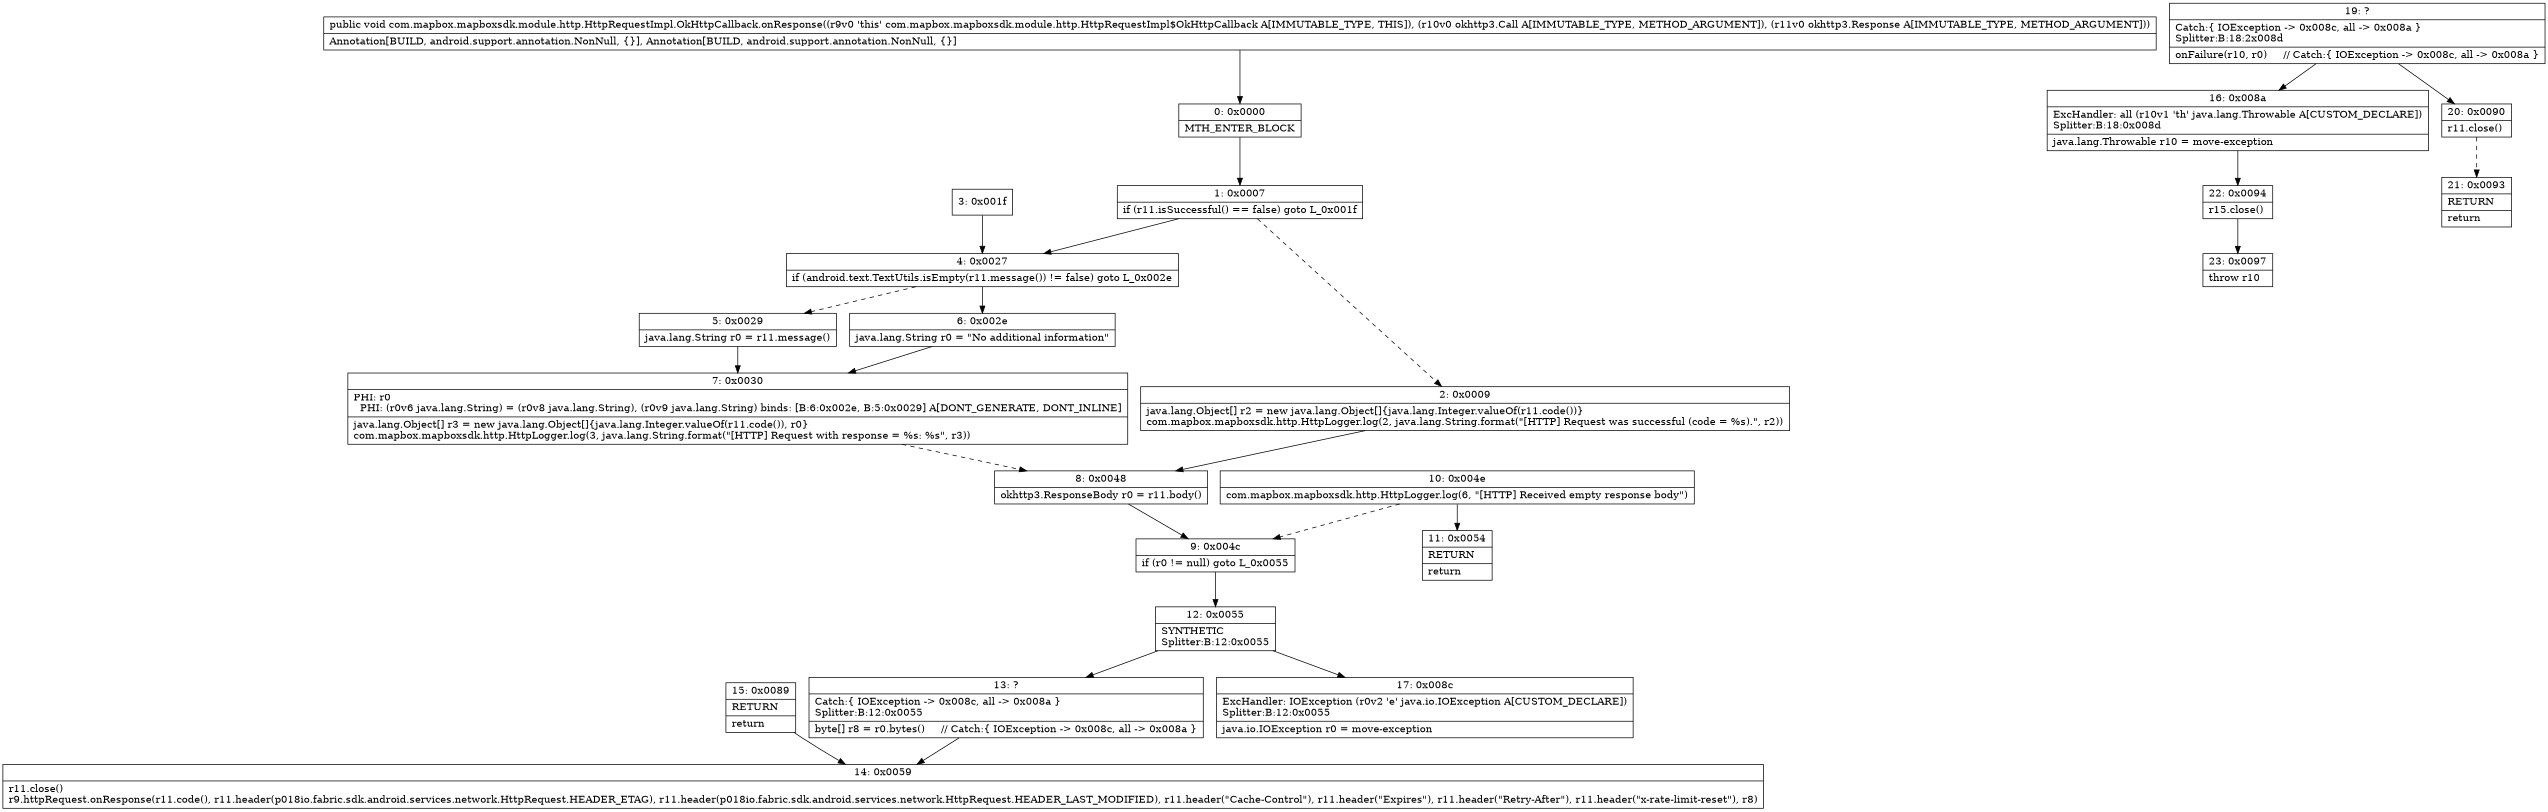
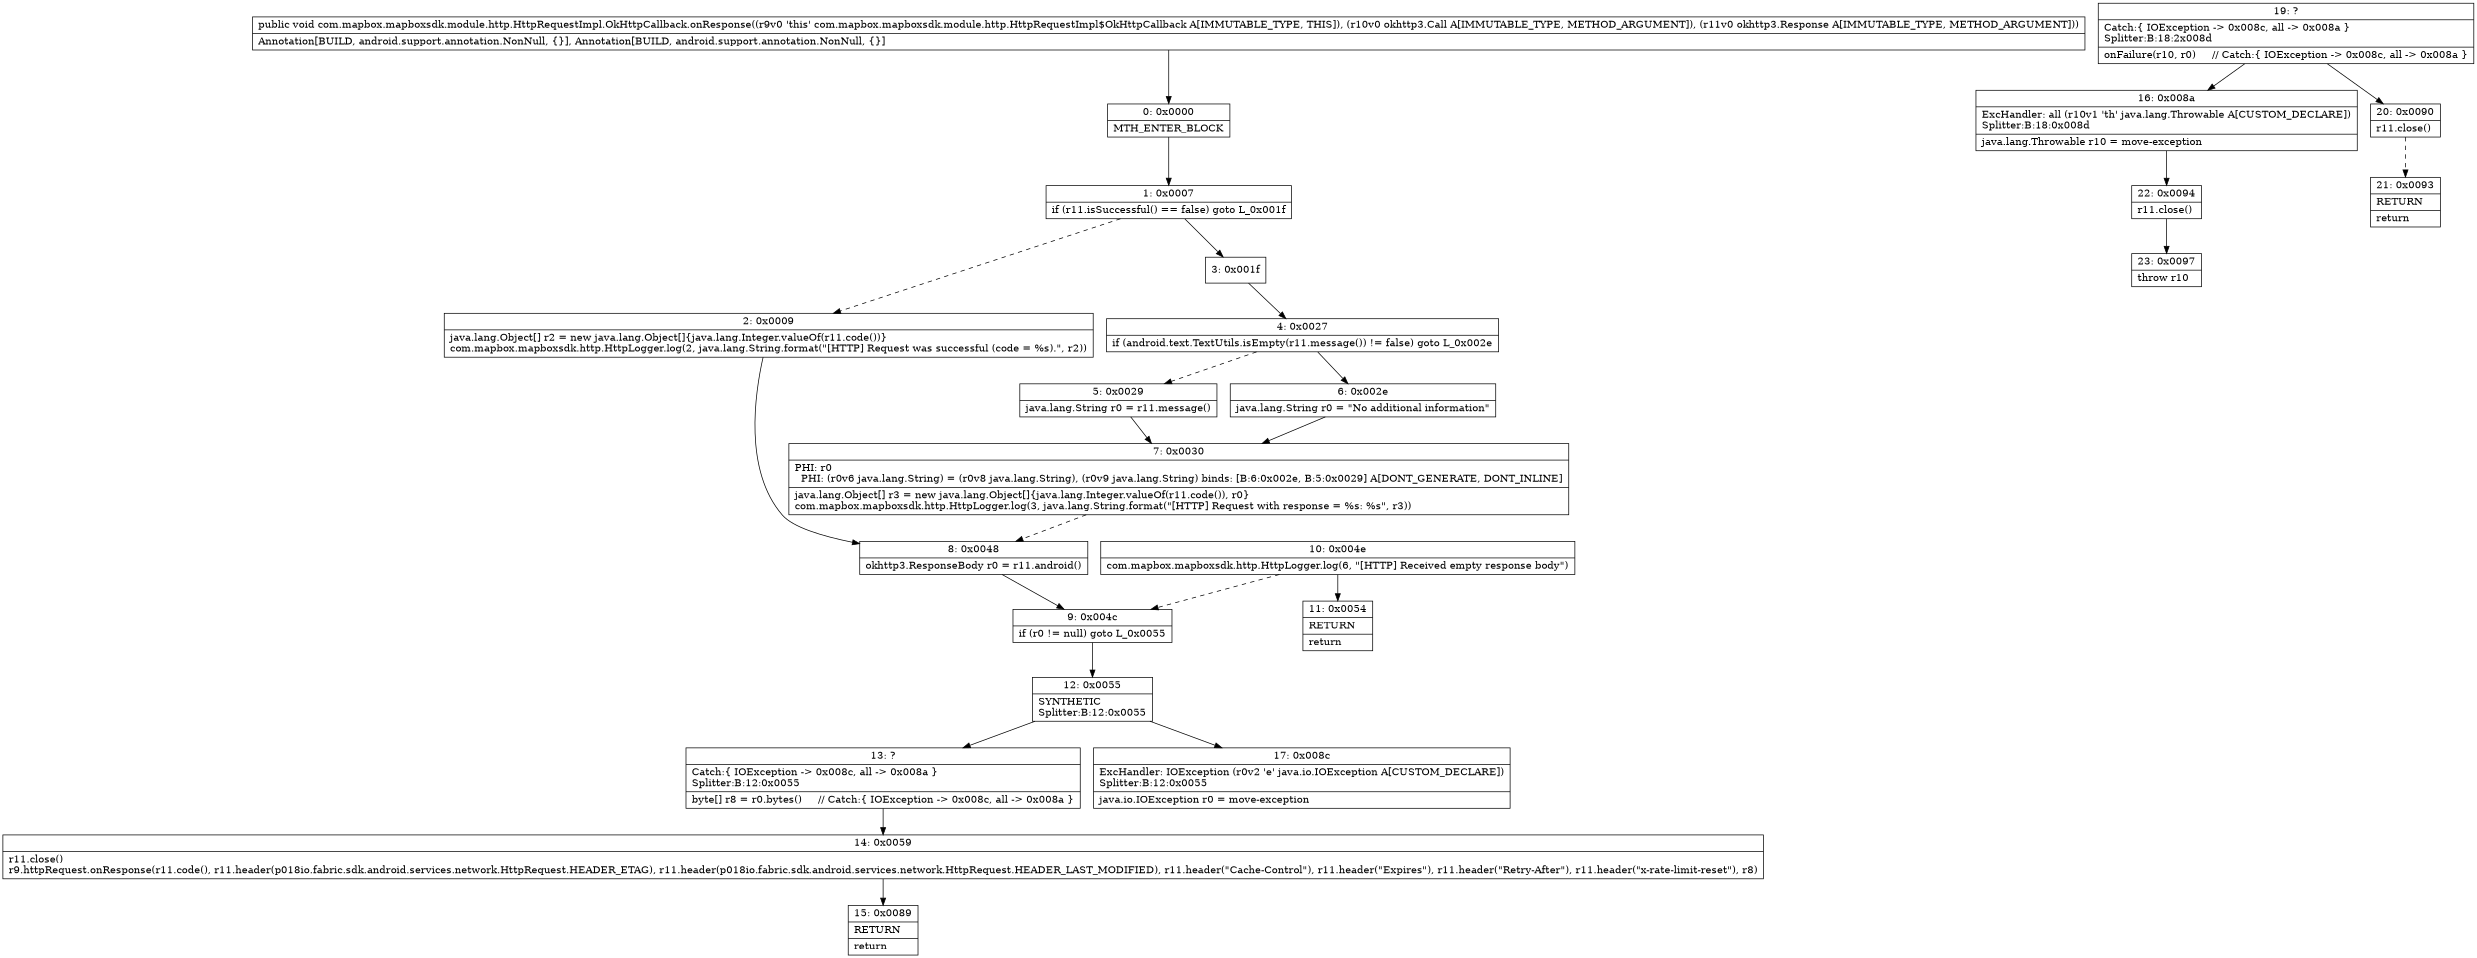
(2236, 210) -> (2165, 210)
(1115, 235) -> (1201, 235)
(1101, 495) -> (974, 566)
(816, 747) -> (883, 888)
